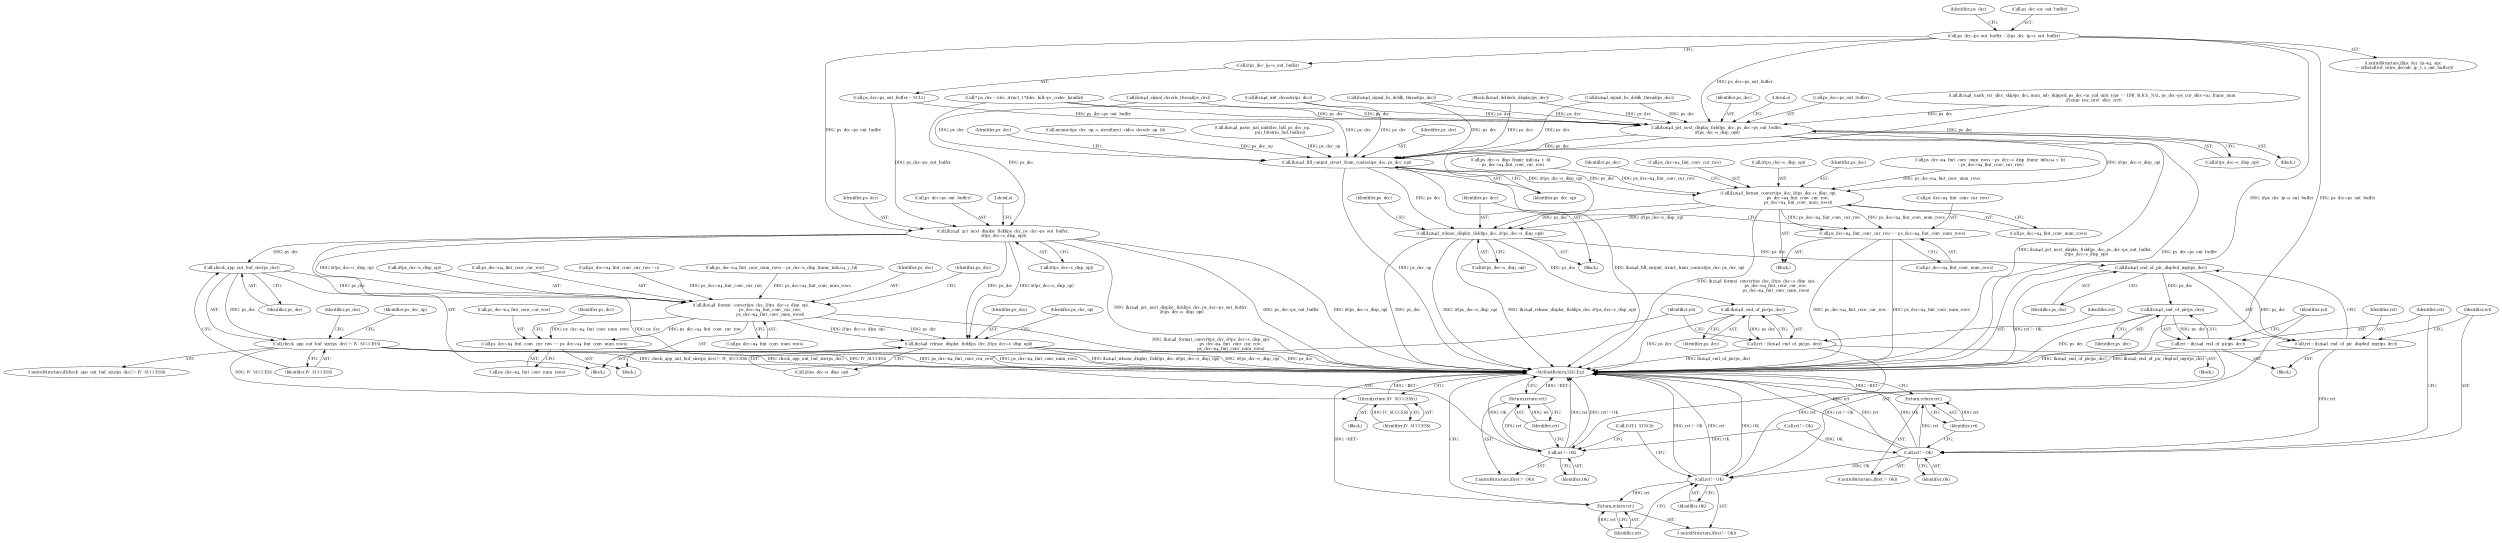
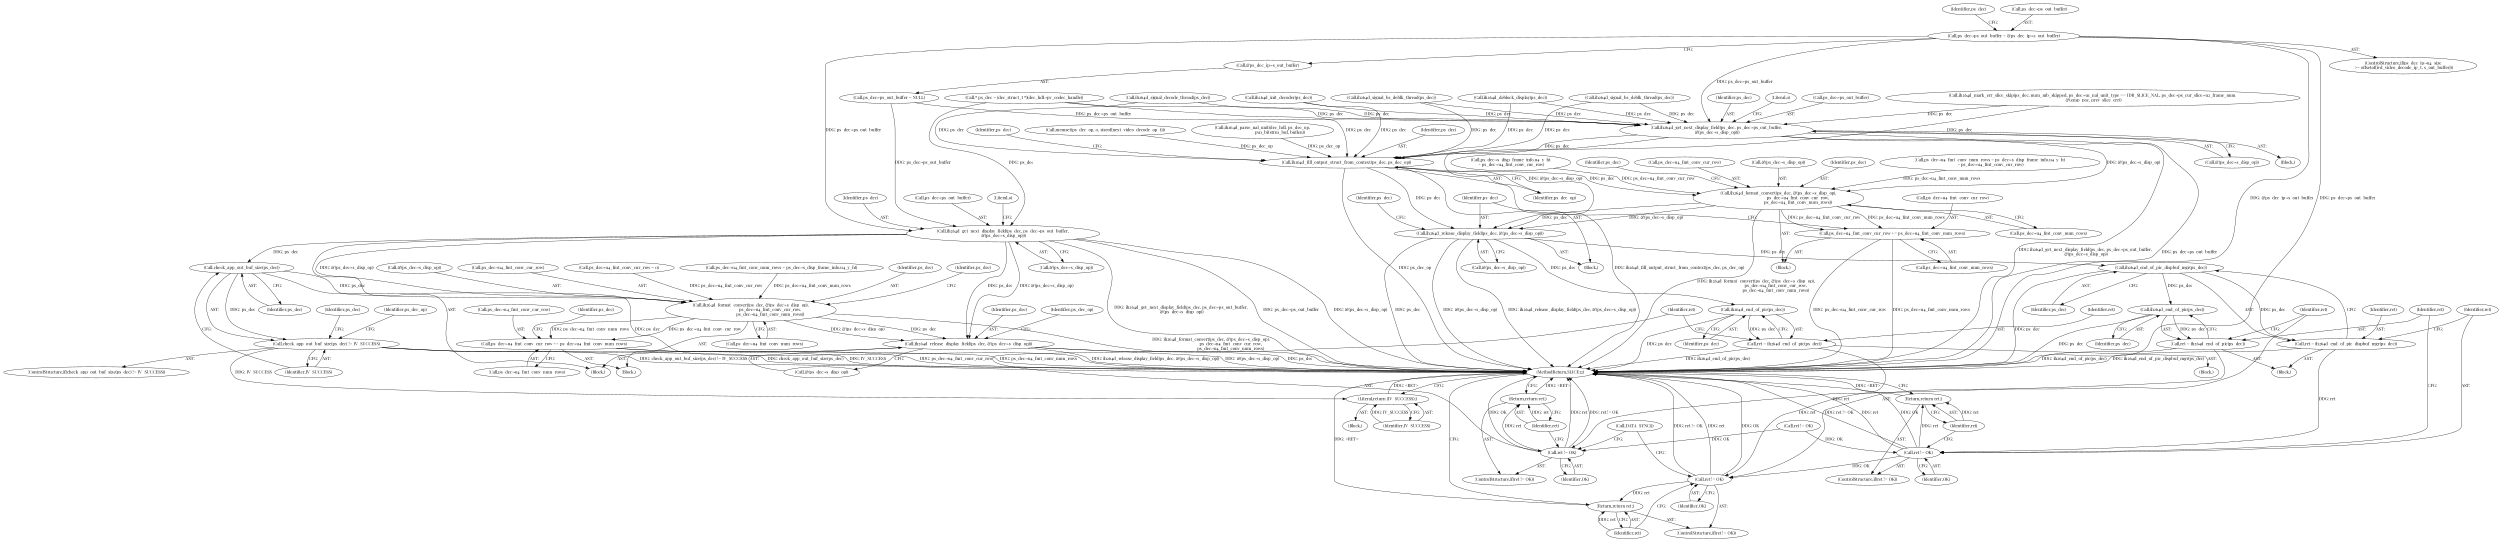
(1511, 98) -> (1511, 98)
(2027, 329) -> (2027, 329)
